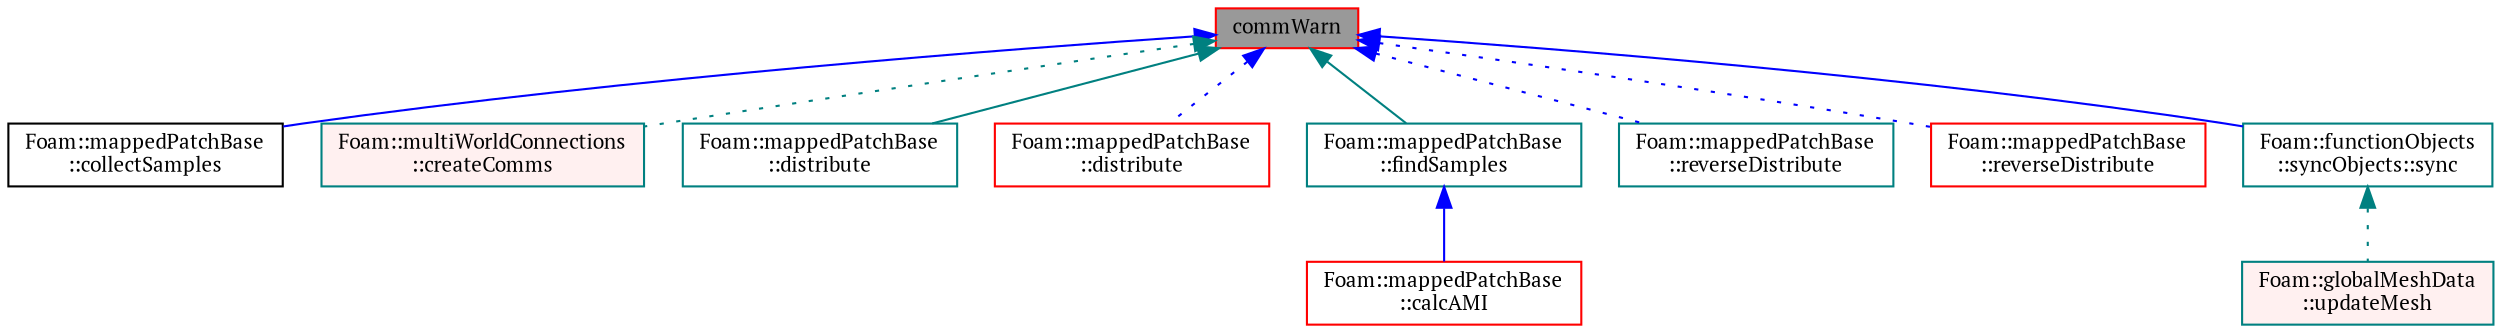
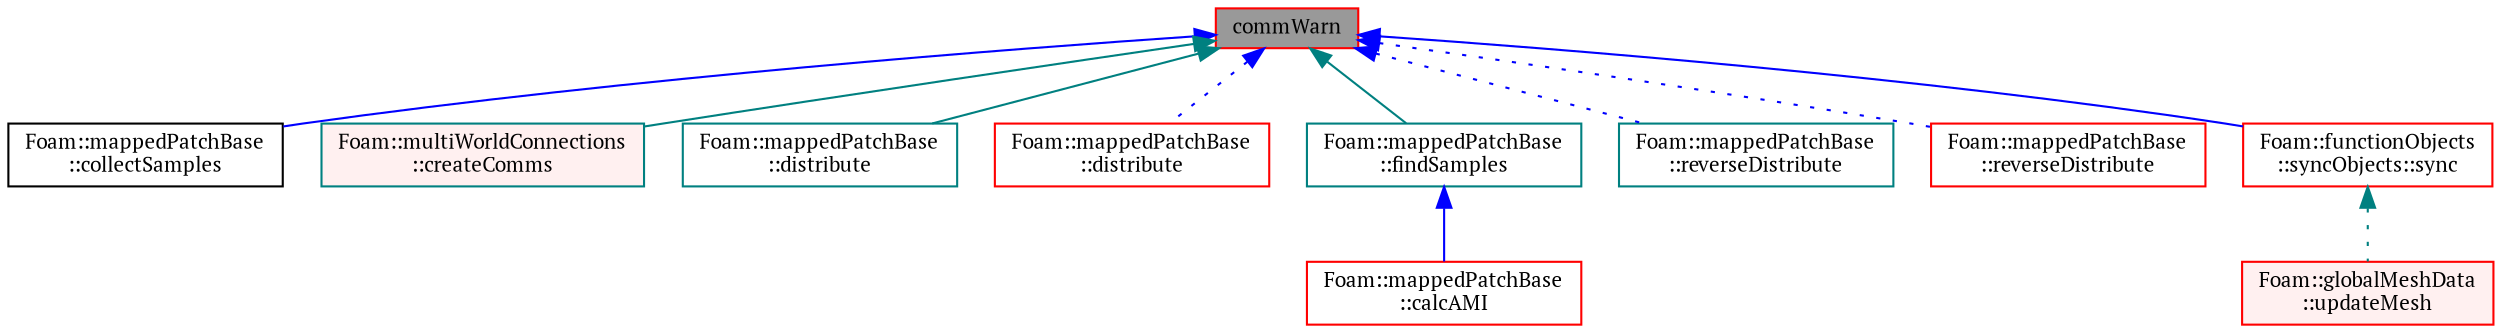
(919, 84) -> (919, 84)
(2368, 155) -> (2368, 155)
(2368, 293) -> (2368, 293)
